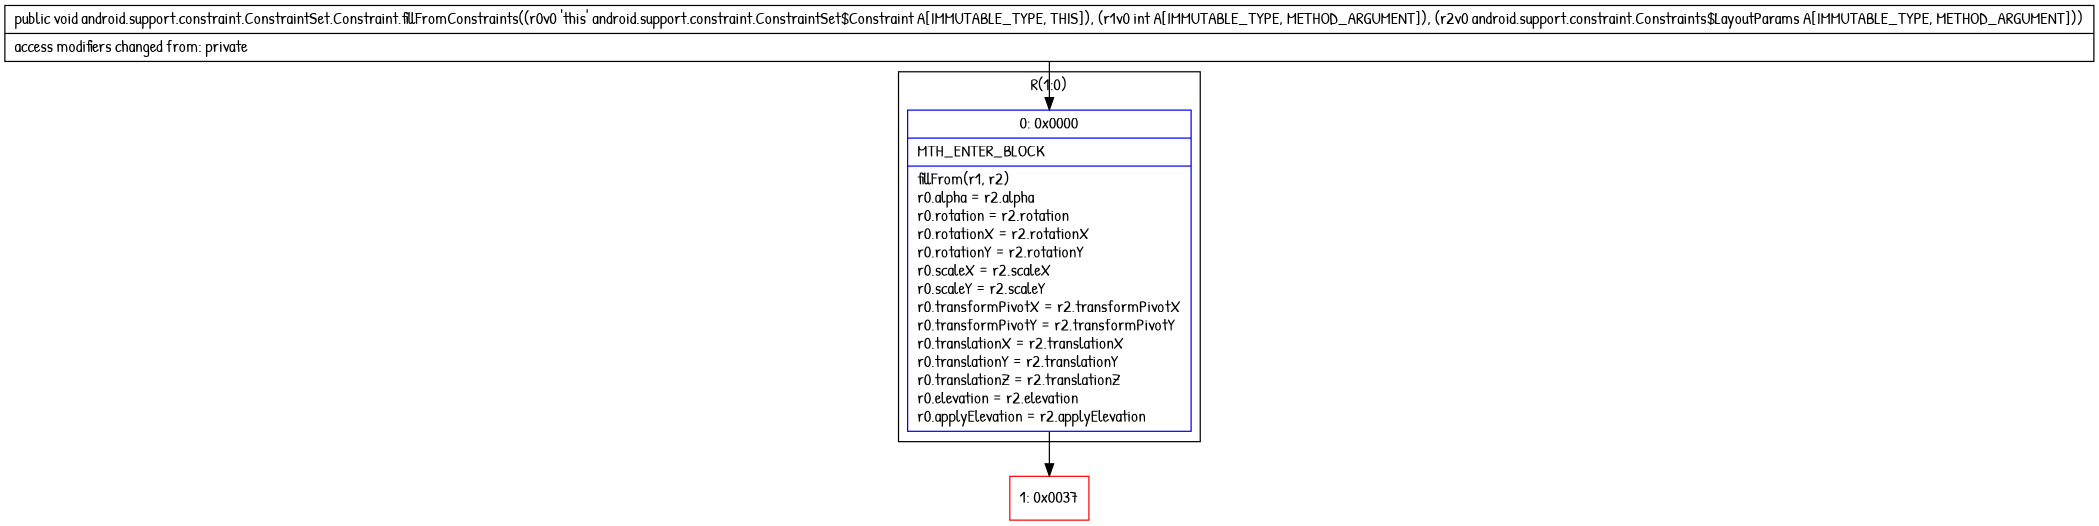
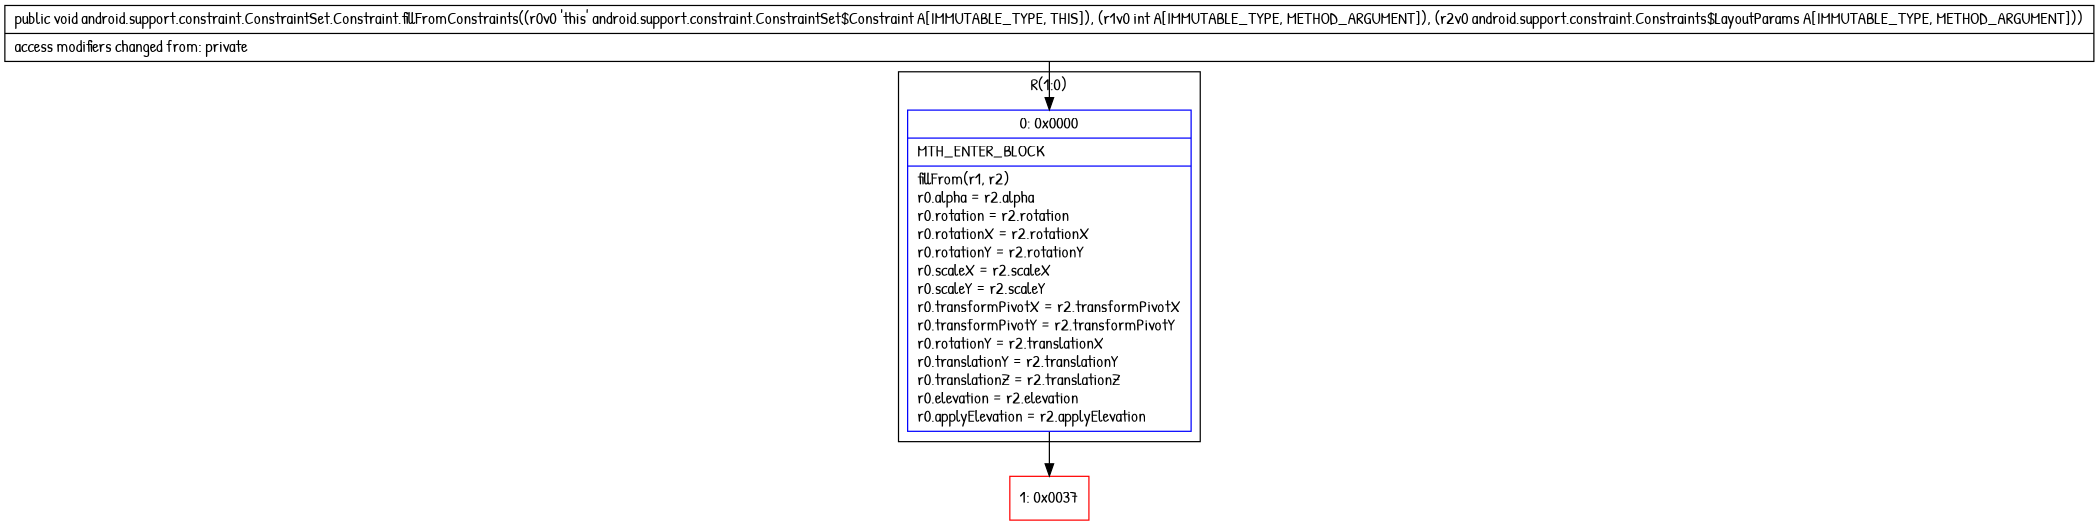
(1021, 344) -> (1011, 344)
